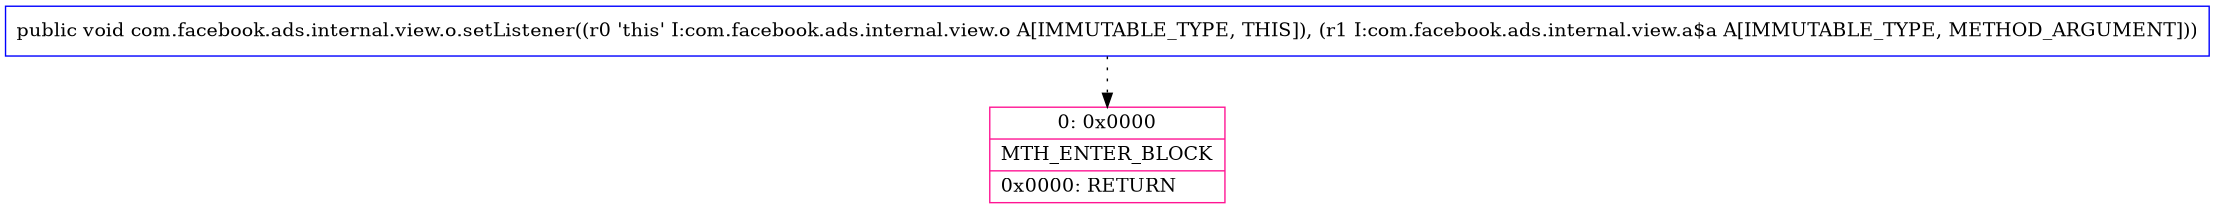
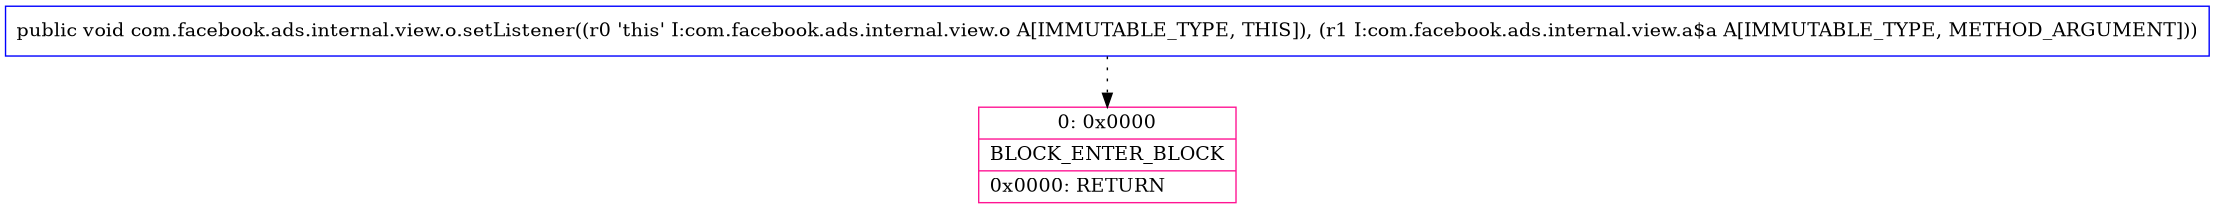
(1107, 154) -> (1107, 154)
